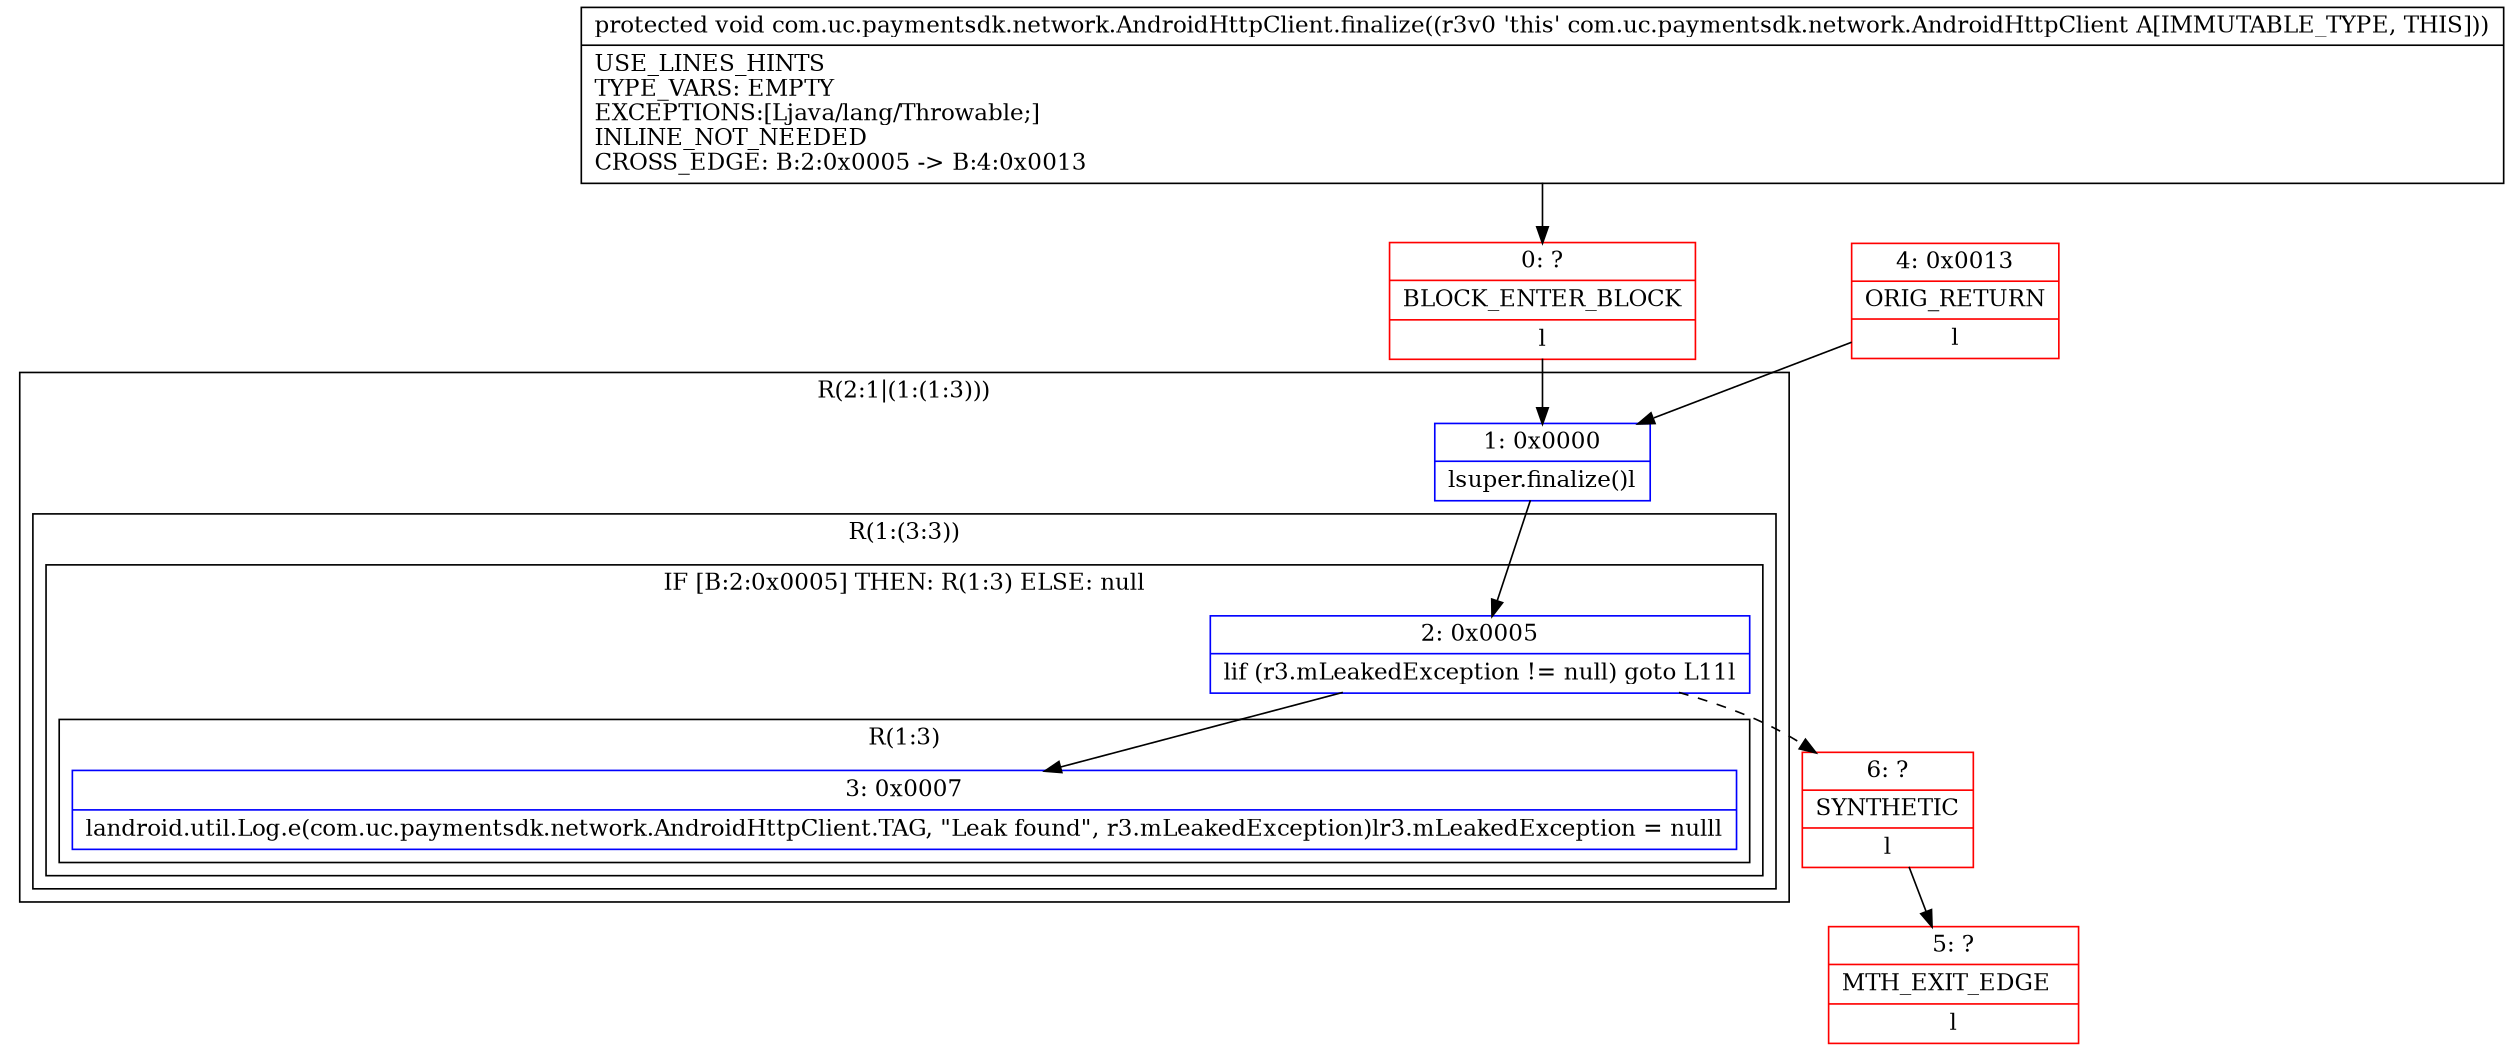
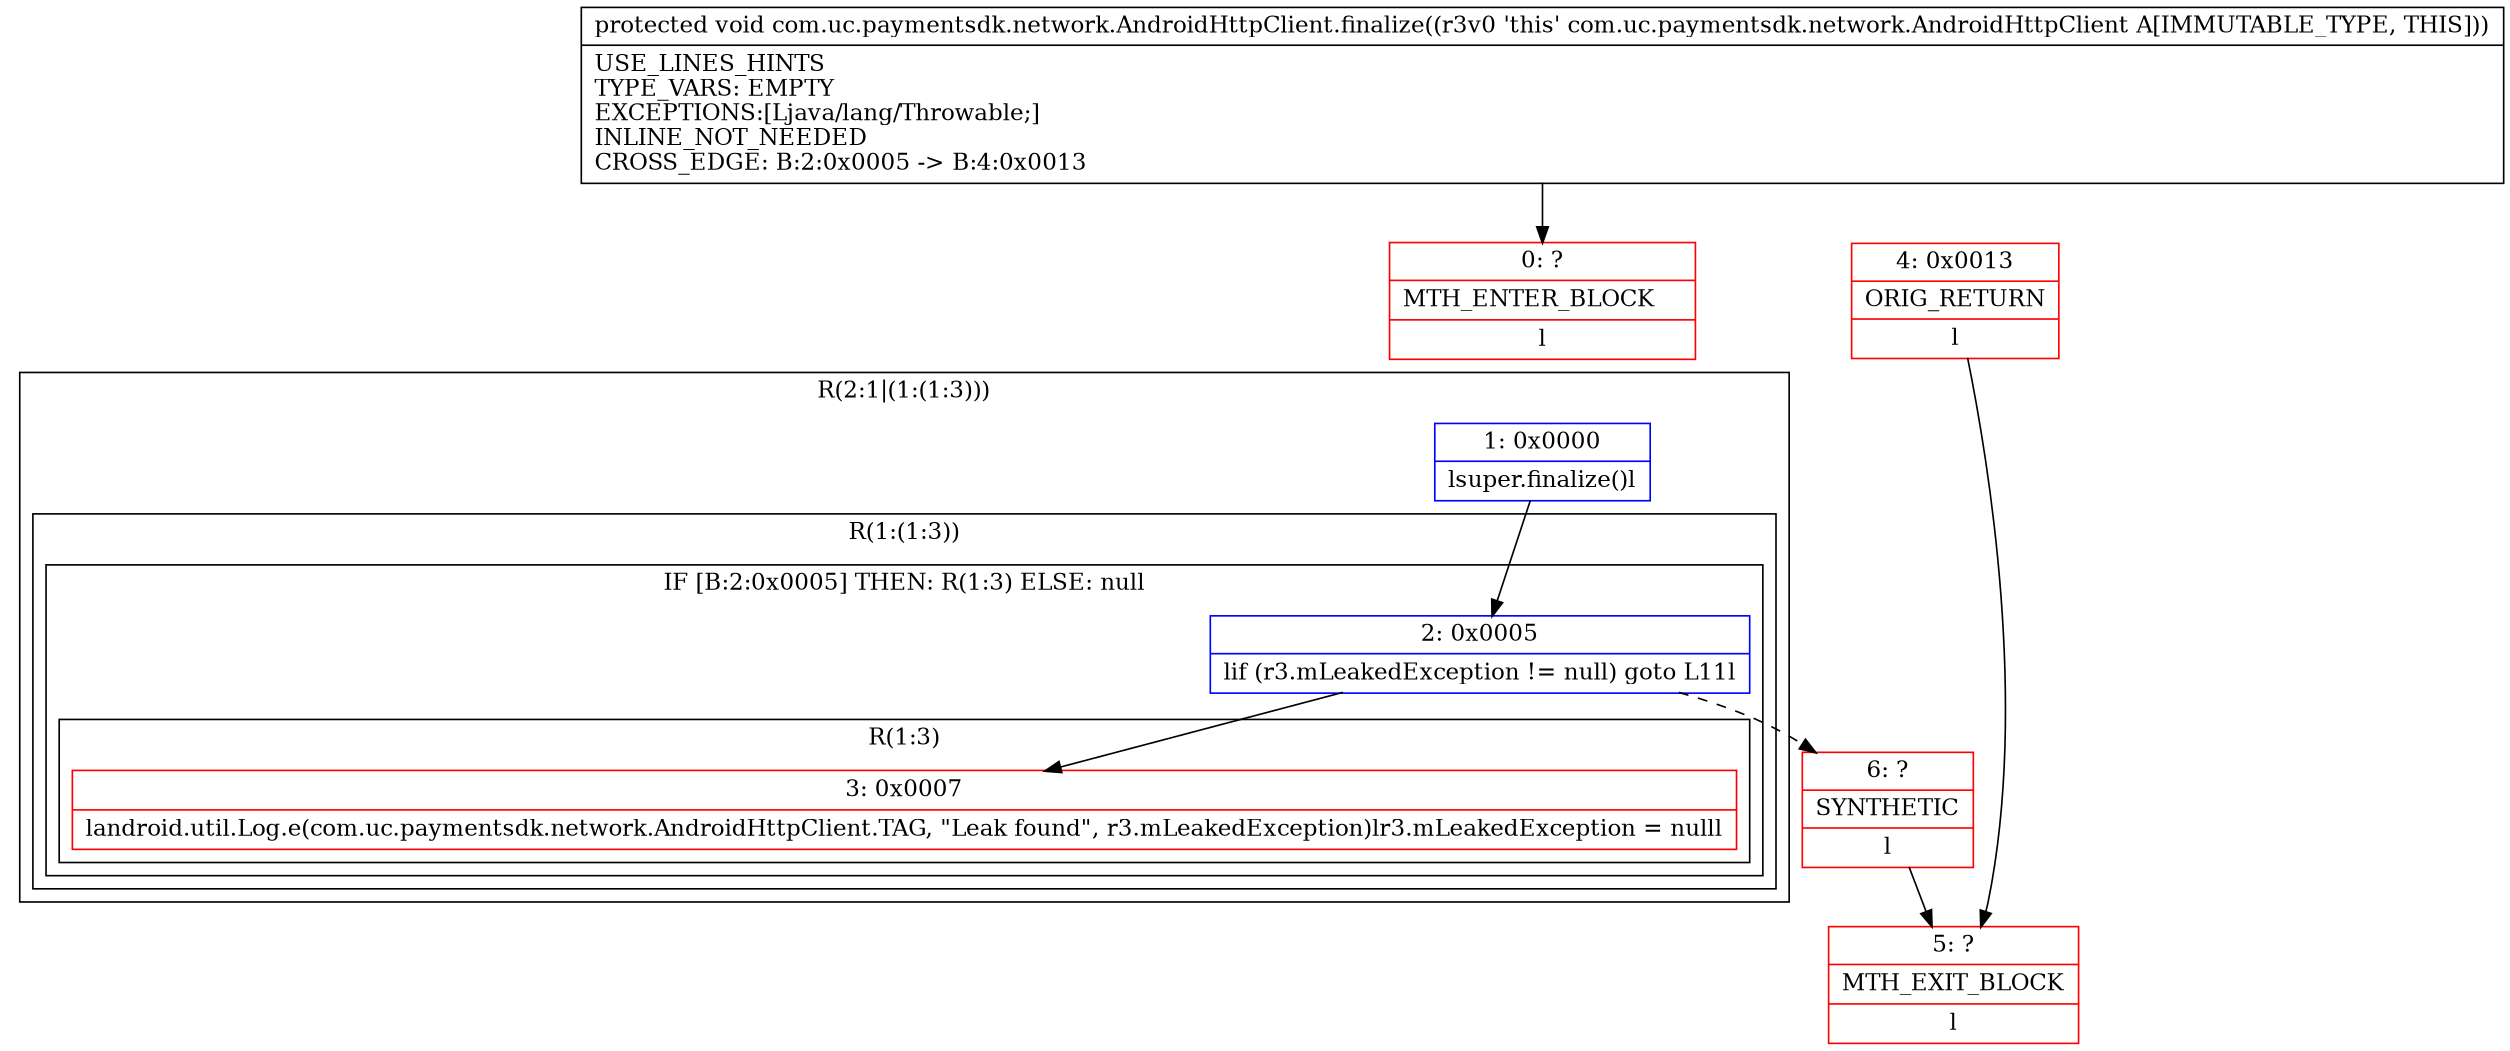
(1542, 299) -> (1529, 299)
(1542, 383) -> none
(1743, 384) -> (2003, 634)
(904, 533) -> (904, 533)
(904, 810) -> (904, 810)
(1946, 983) -> (1954, 983)
